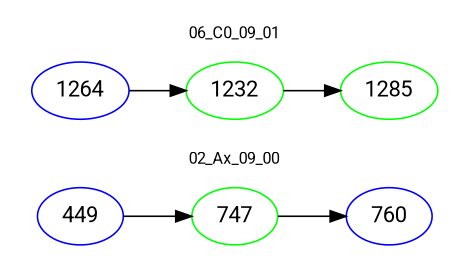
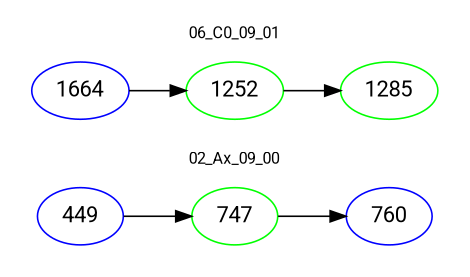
(80, 91) -> (80, 91)
(235, 91) -> (235, 91)
